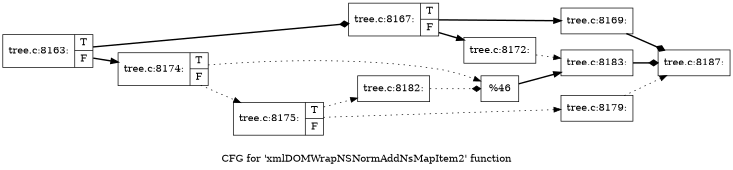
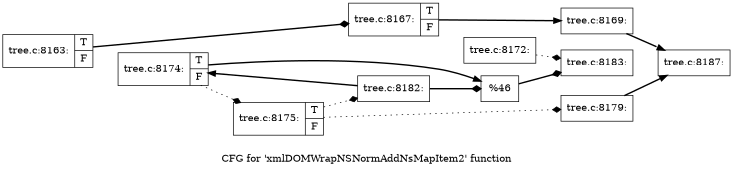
(448, 35) -> none
(641, 40) -> (641, 40)
(545, 56) -> (545, 56)
(102, 60) -> (287, 80)
(342, 61) -> (342, 61)
(641, 63) -> none
(536, 79) -> (536, 79)
(642, 87) -> (642, 87)
(451, 89) -> (451, 89)
(217, 92) -> (217, 92)
(337, 104) -> (337, 104)
(439, 113) -> (439, 113)
